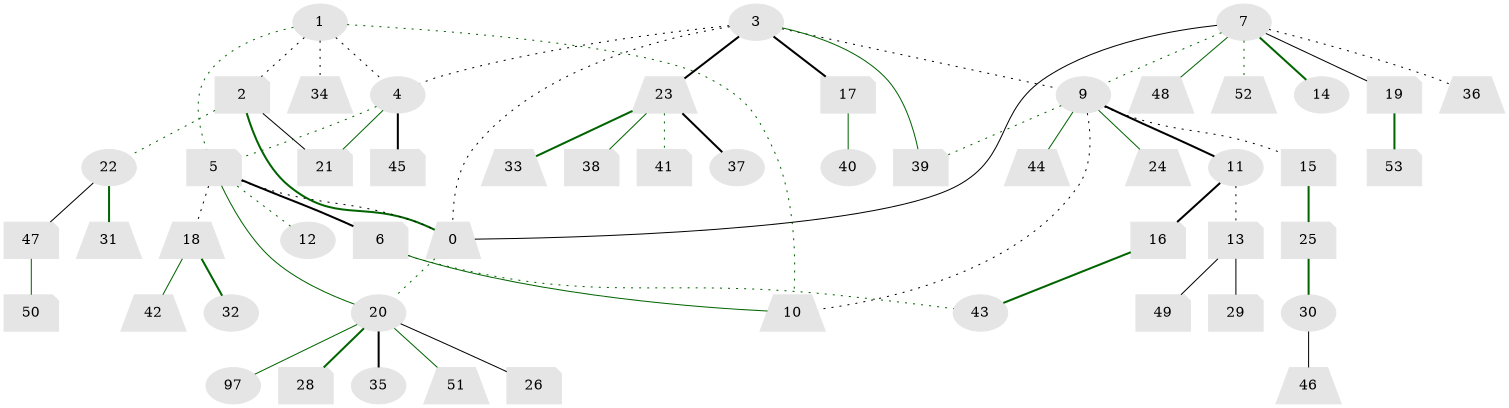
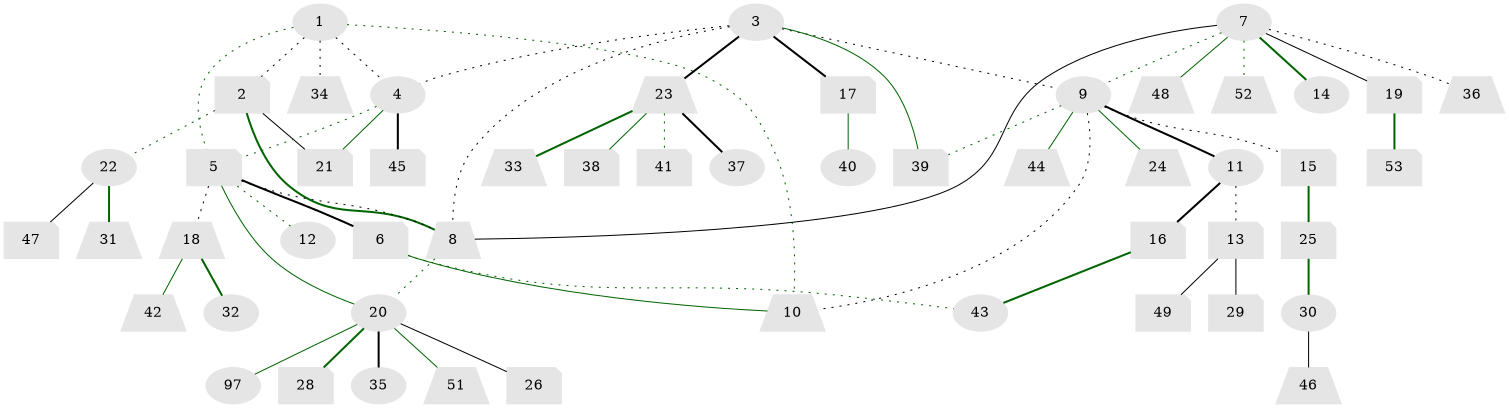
(453, 240) -> (453, 240)
(31, 313) -> none
